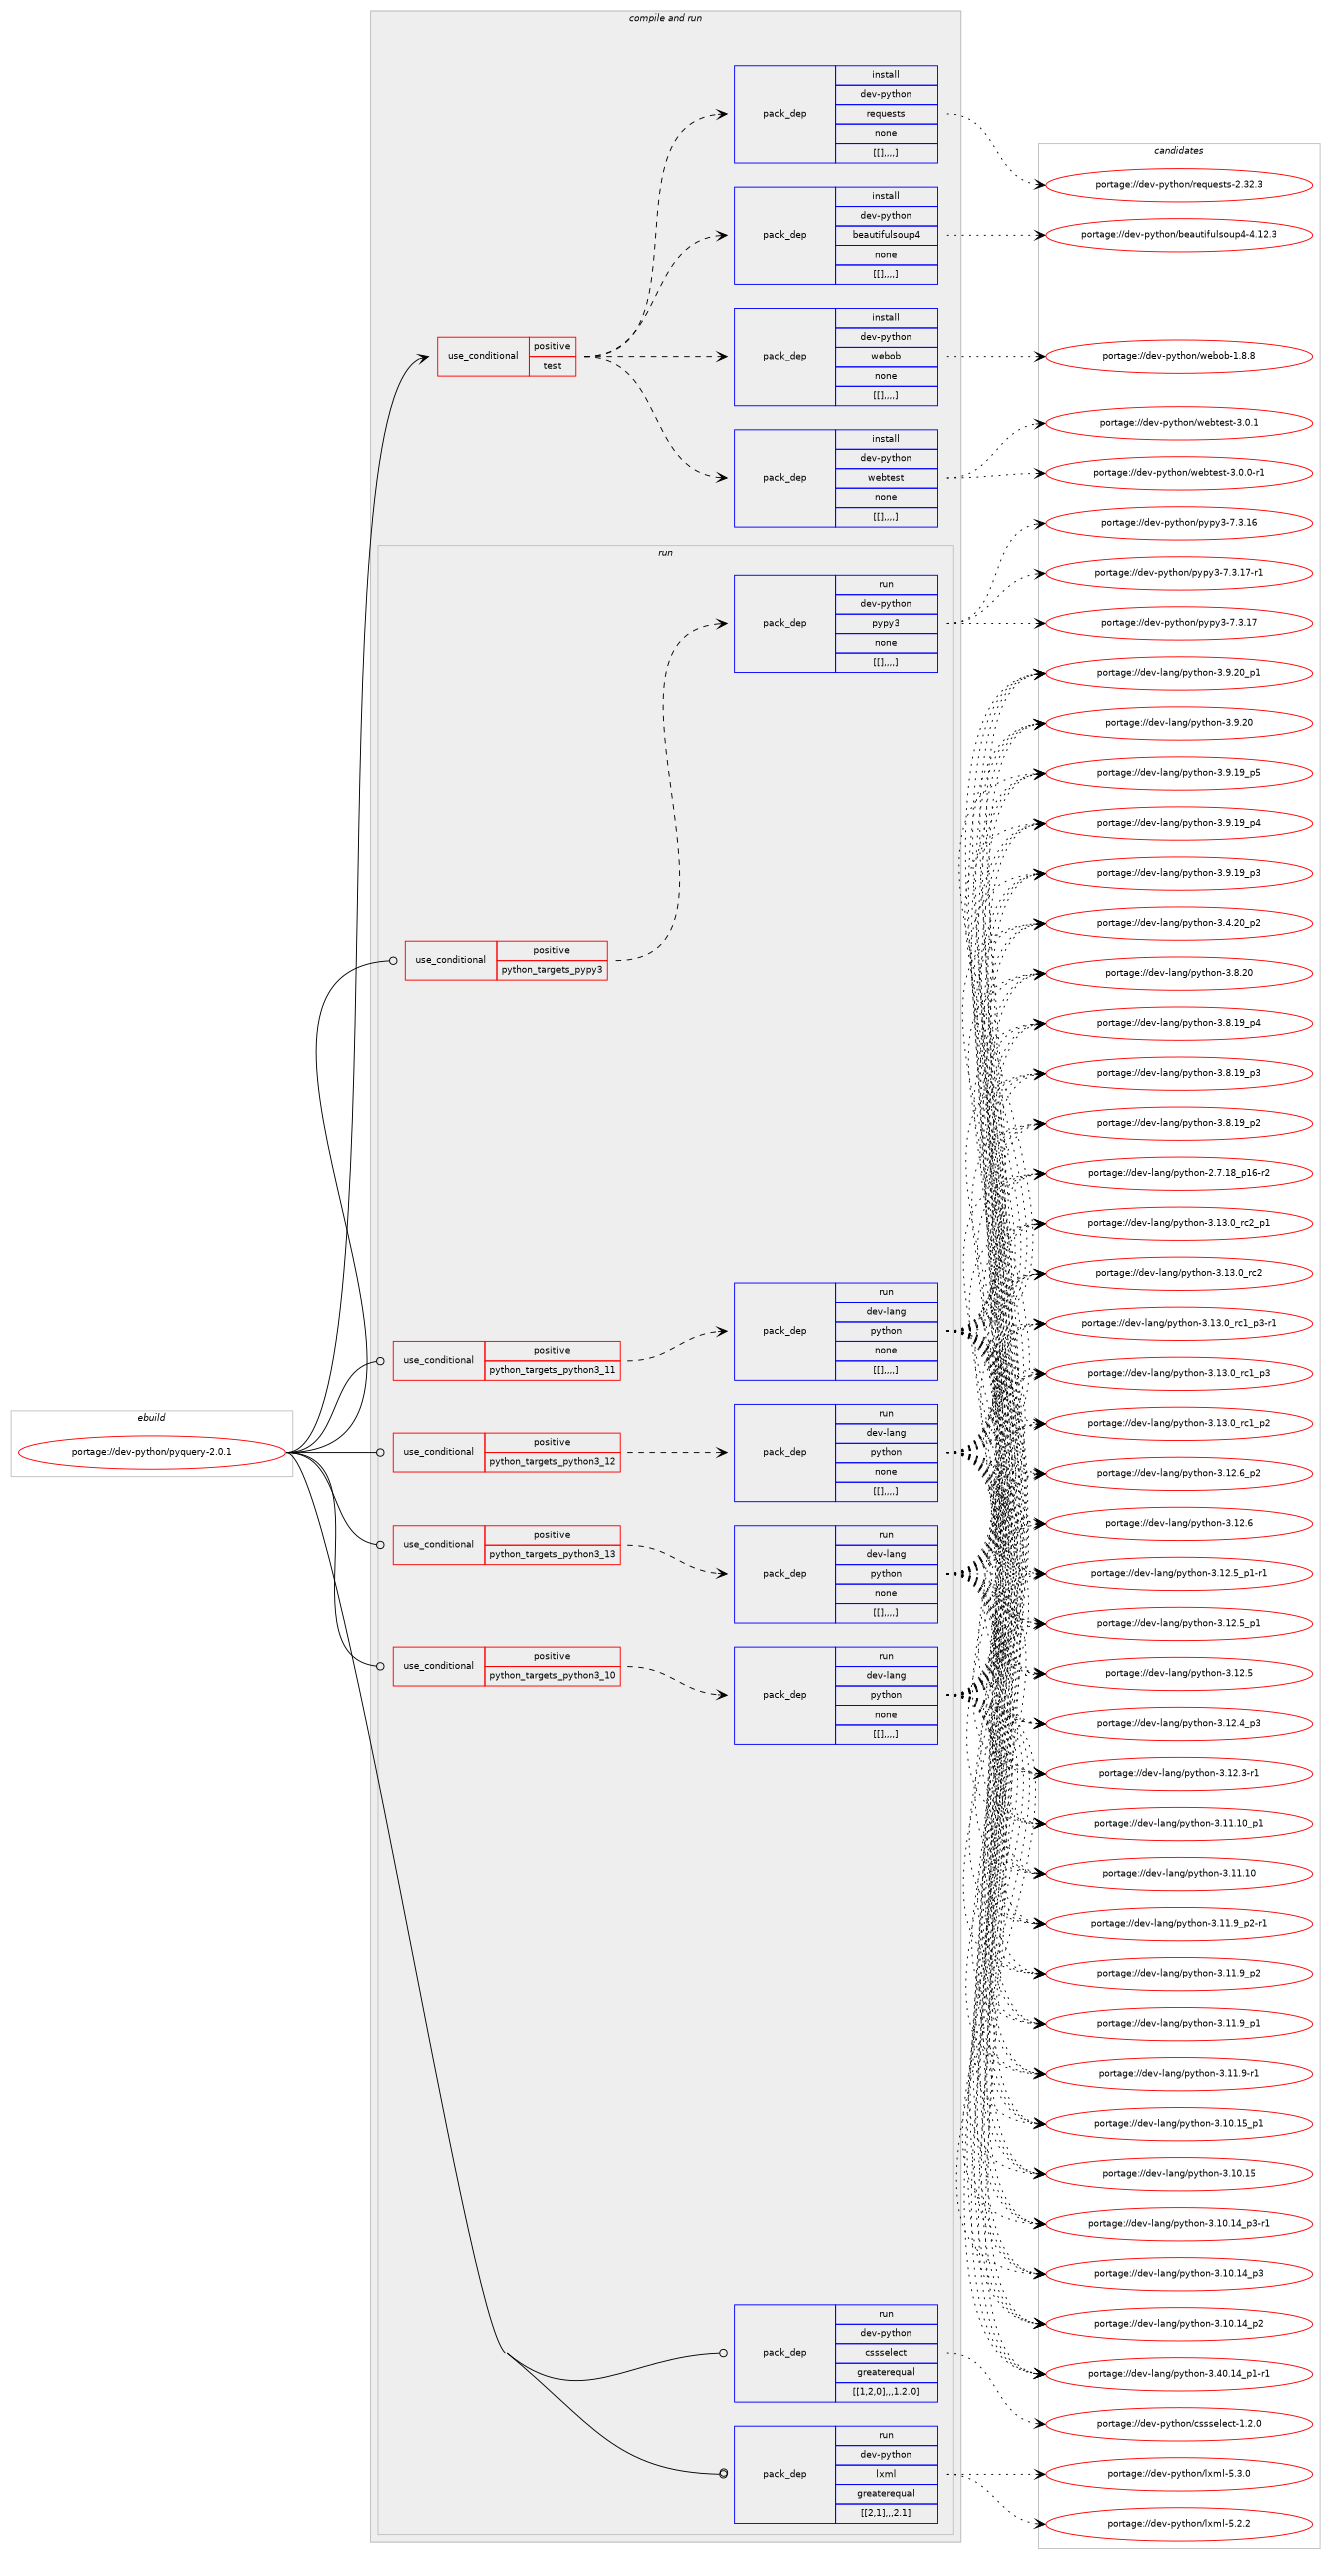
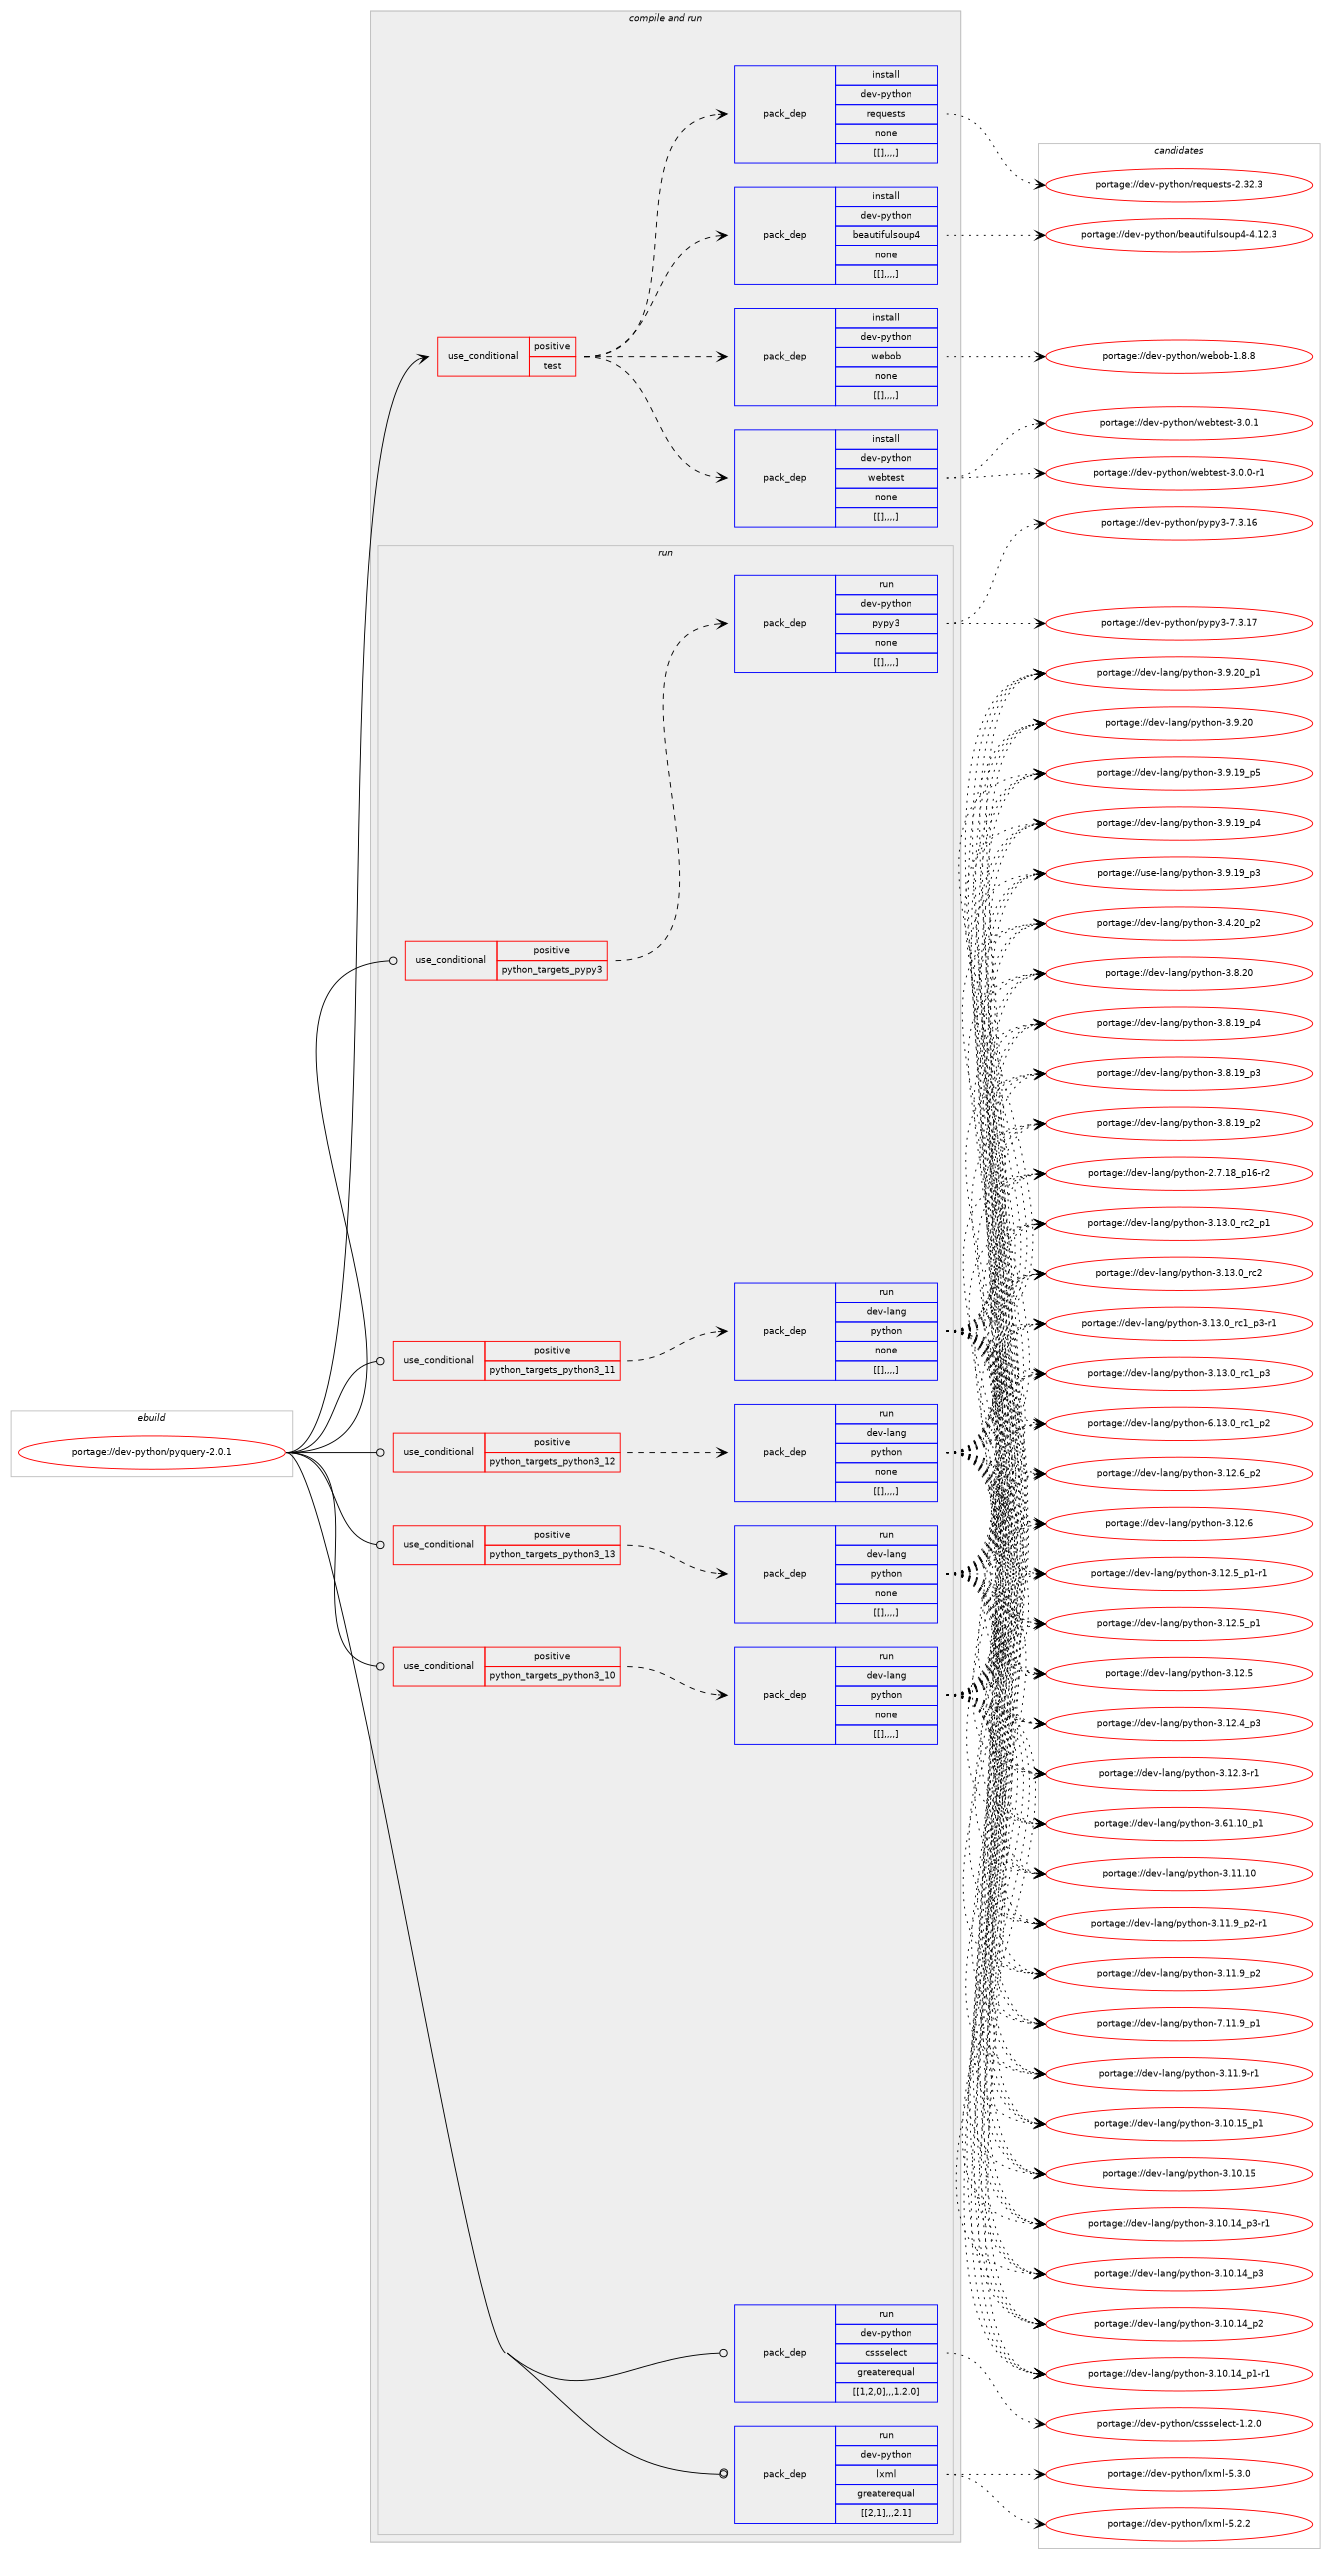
(1179, 573) -> none
(1179, 874) -> (1179, 874)
(1179, 1424) -> (1179, 1424)
(1179, 1824) -> (1179, 1824)
(1179, 2024) -> (1179, 2024)
(1179, 2374) -> (1179, 2374)
